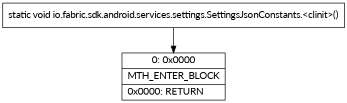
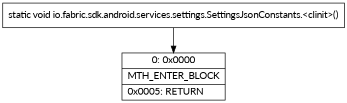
(169, 92) -> (169, 92)
